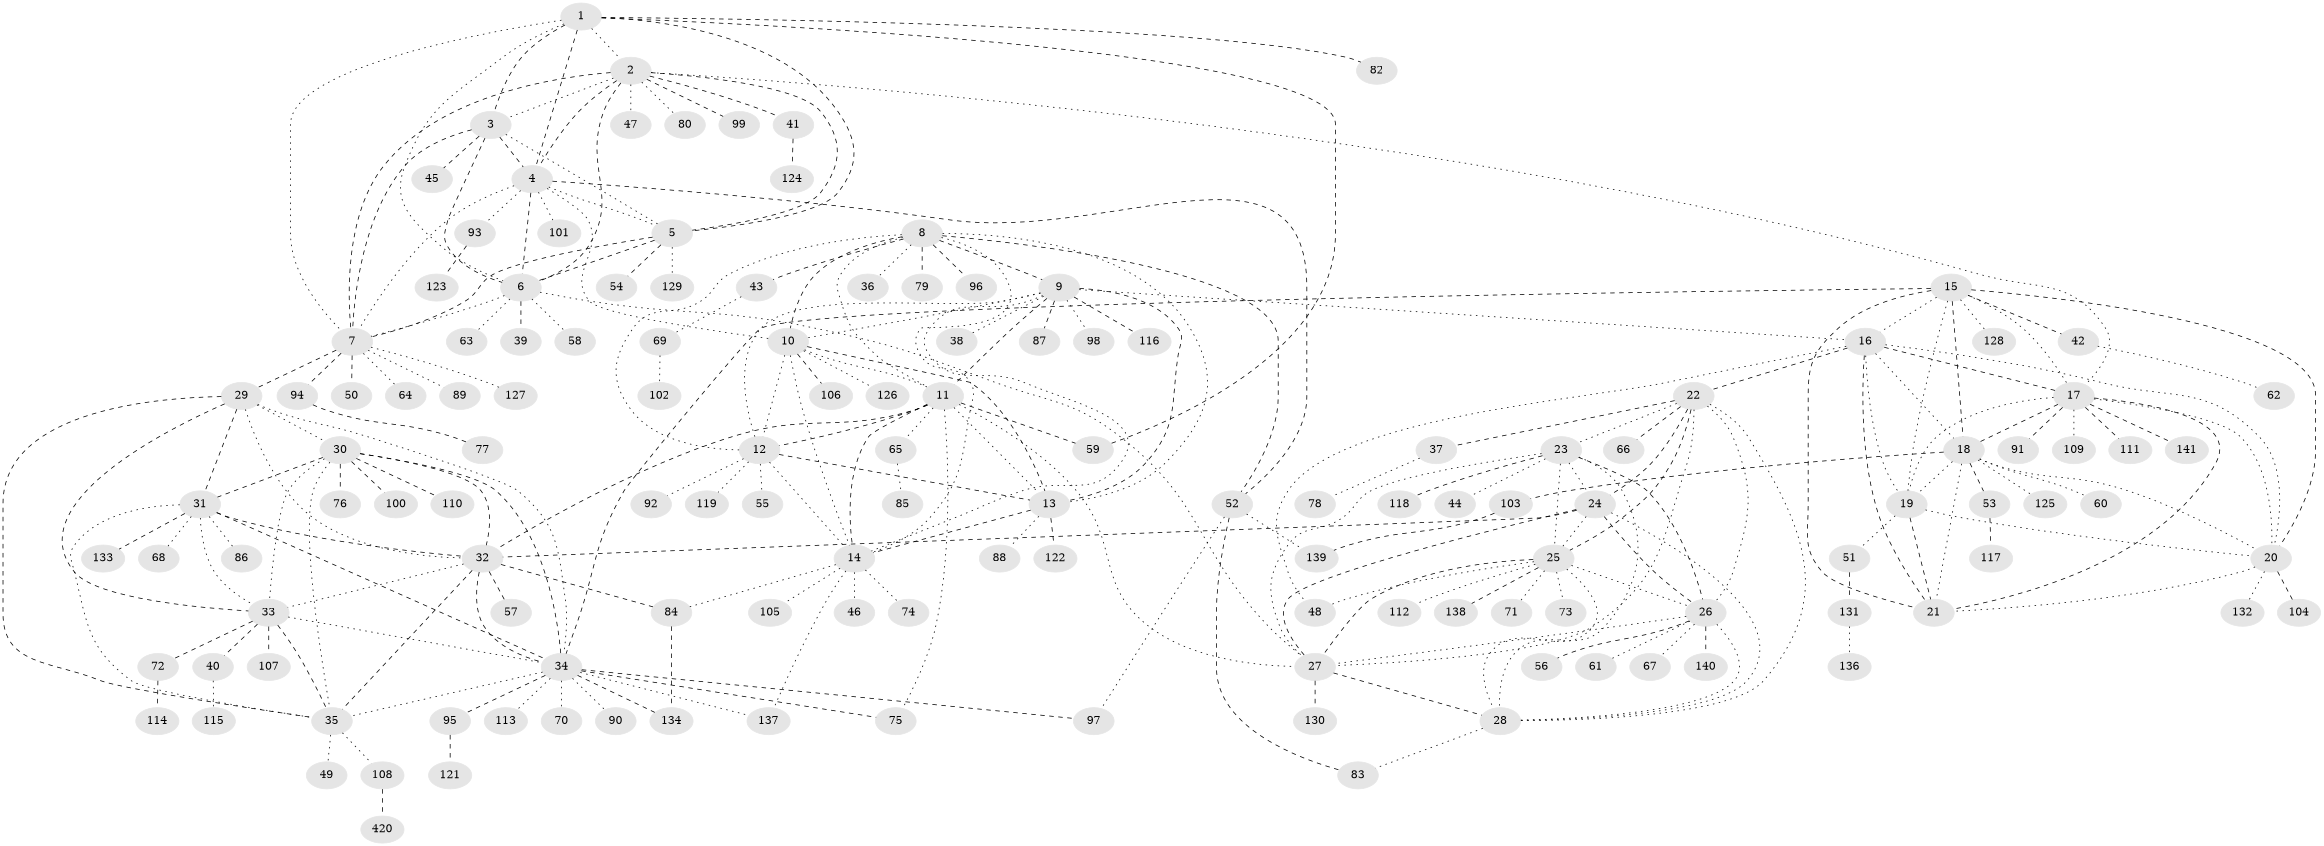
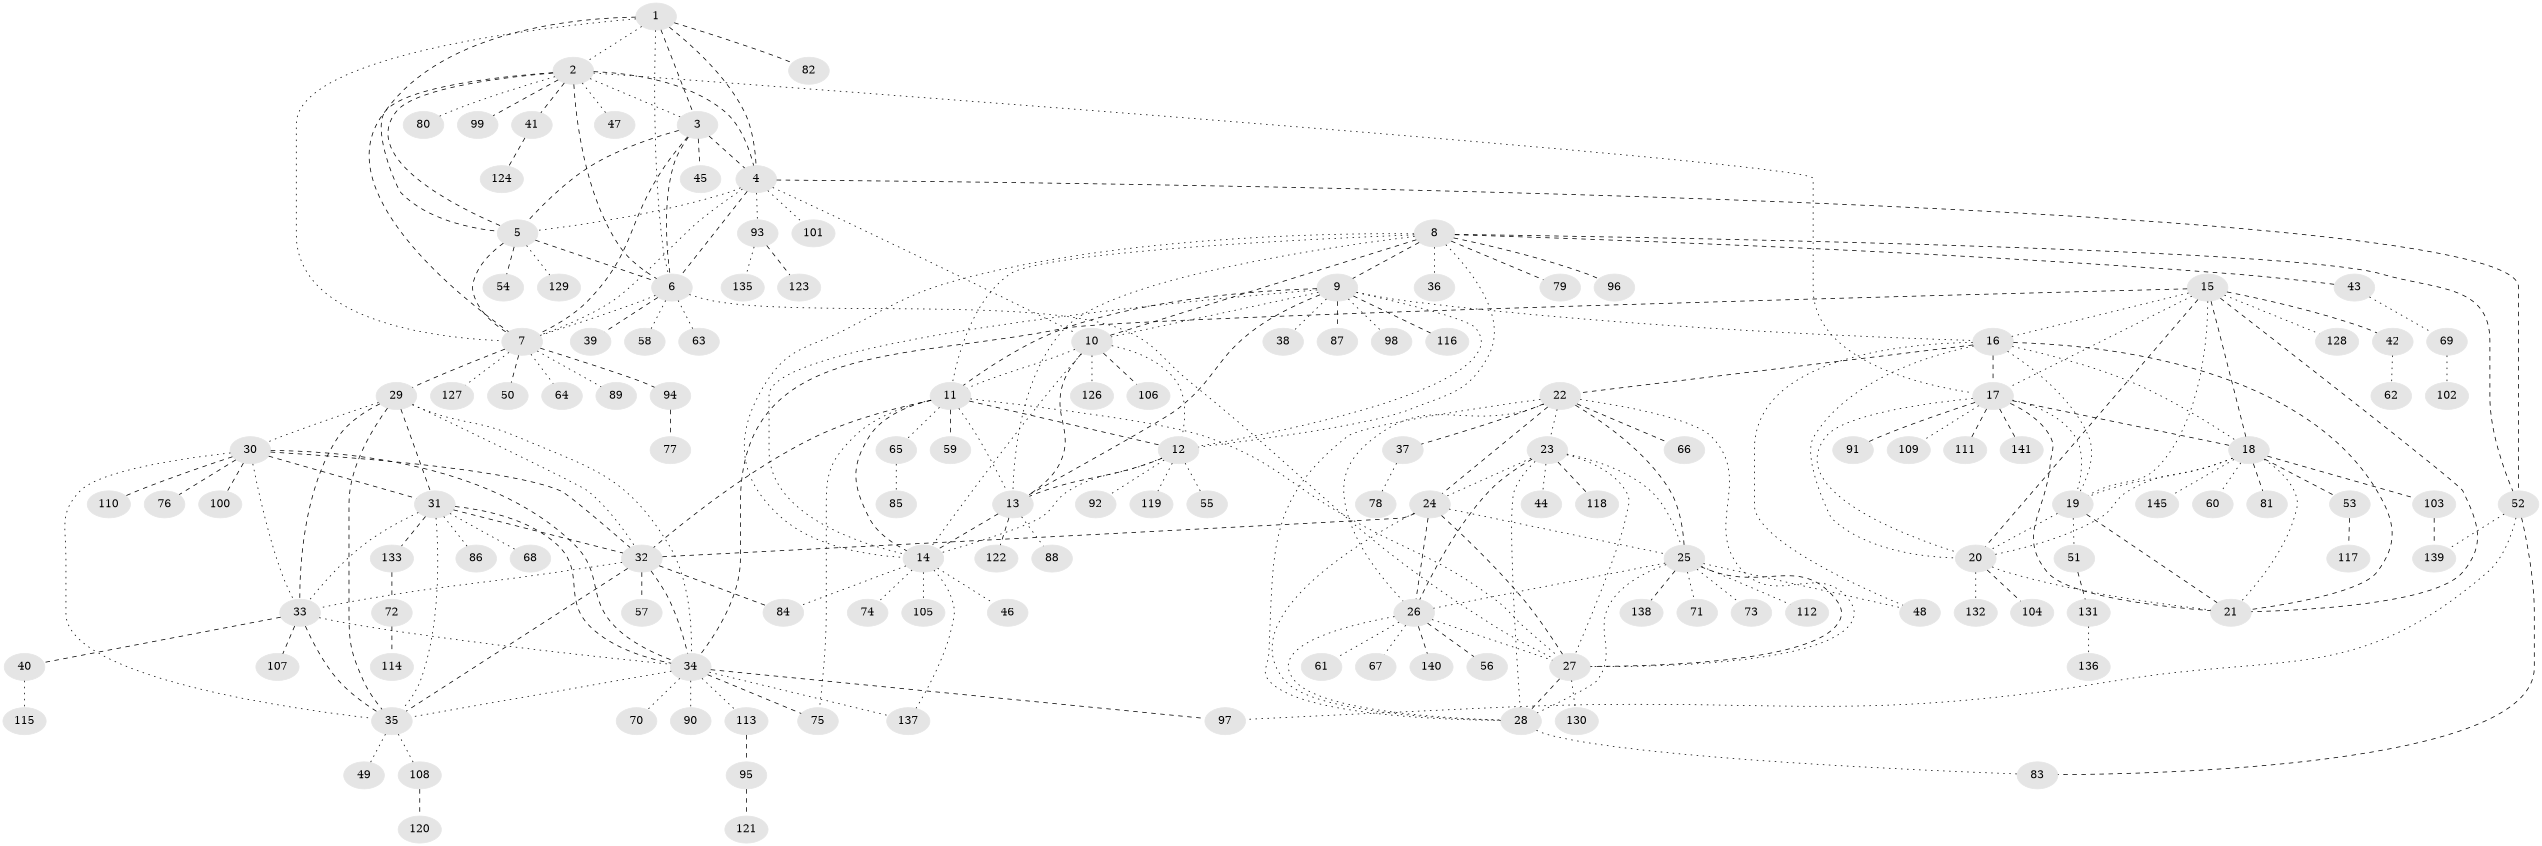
(1192, 68) -> none
(578, 177) -> (596, 163)
none -> (743, 288)
(2045, 504) -> (2157, 504)
none -> (2267, 504)
(213, 640) -> (392, 586)
(506, 694) -> (746, 748)
(1315, 694) -> (1573, 690)
(671, 721) -> none
(382, 830) -> (420, 830)
